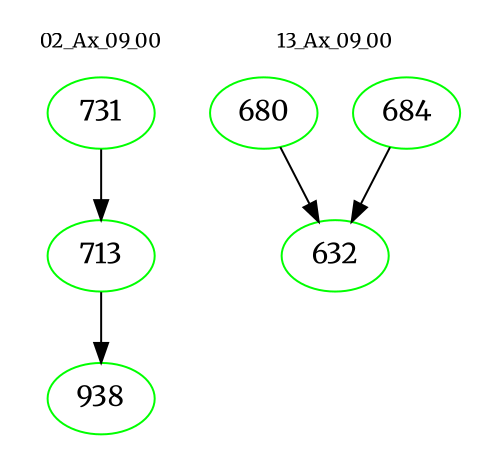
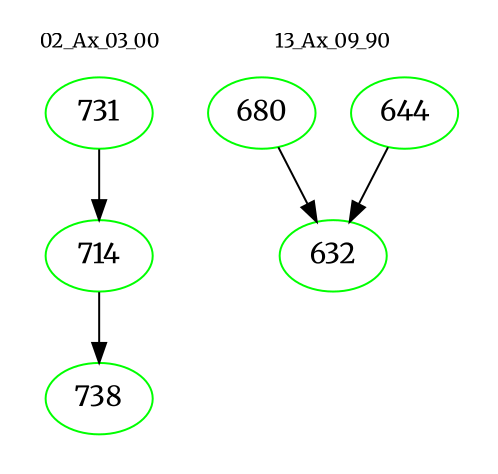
(101, 43) -> (100, 43)
(335, 43) -> (333, 43)
(407, 113) -> (405, 113)
(101, 256) -> (99, 256)
(101, 399) -> (99, 399)
